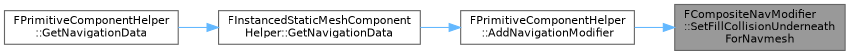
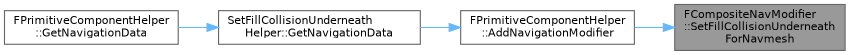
(319, 27) -> (319, 27)
